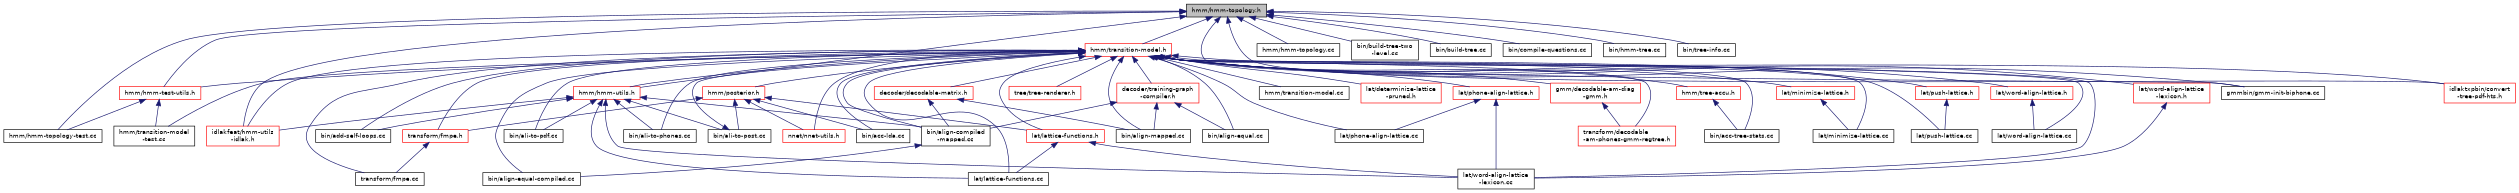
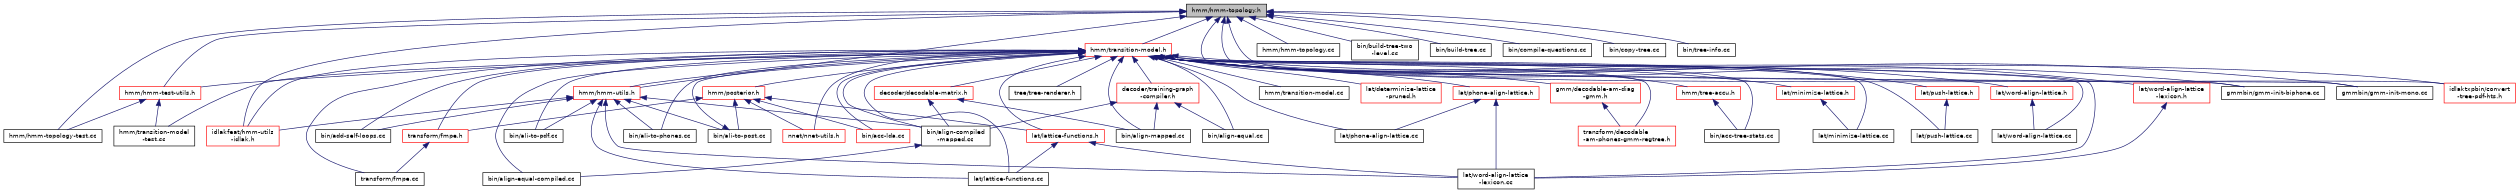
(1635, 50) -> (1635, 50)
(1045, 93) -> (1045, 93)
none -> (2385, 93)
(883, 136) -> (883, 136)
